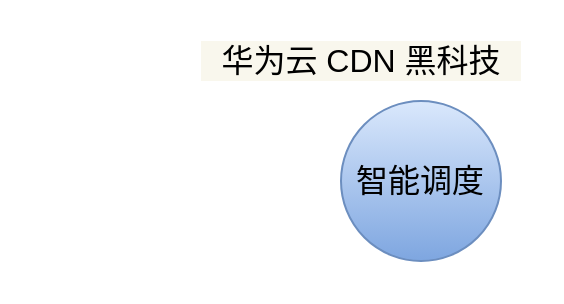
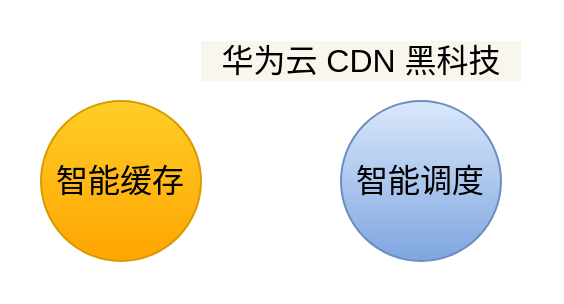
none -> (121, 181)
